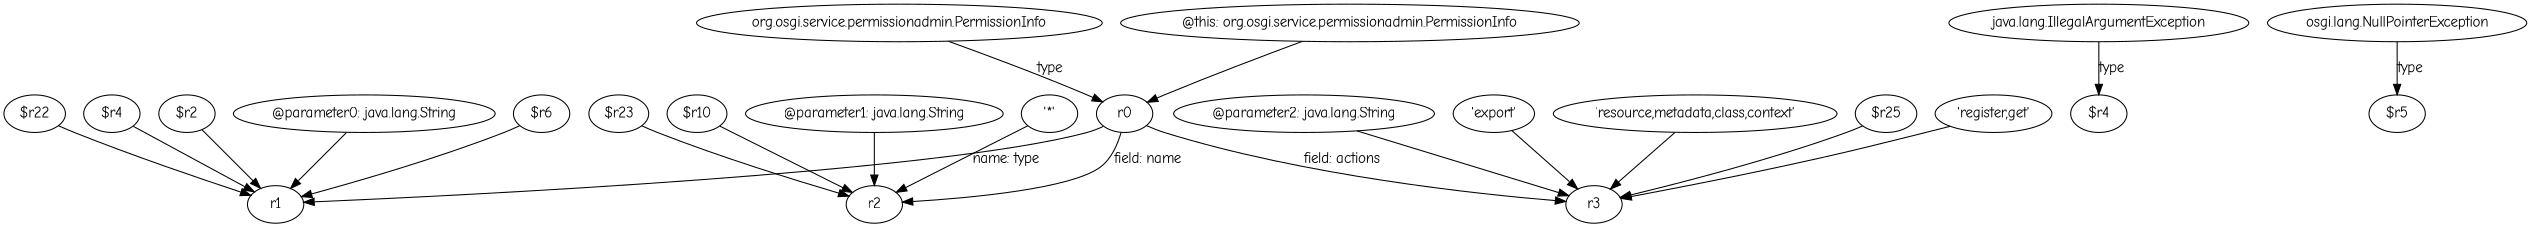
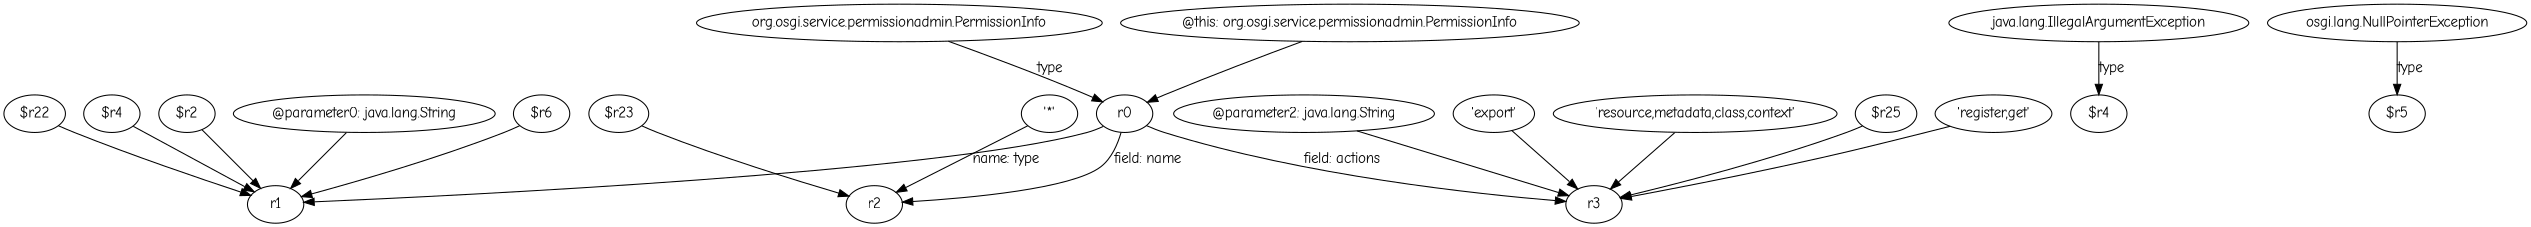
(697, 114) -> none
(874, 114) -> none
